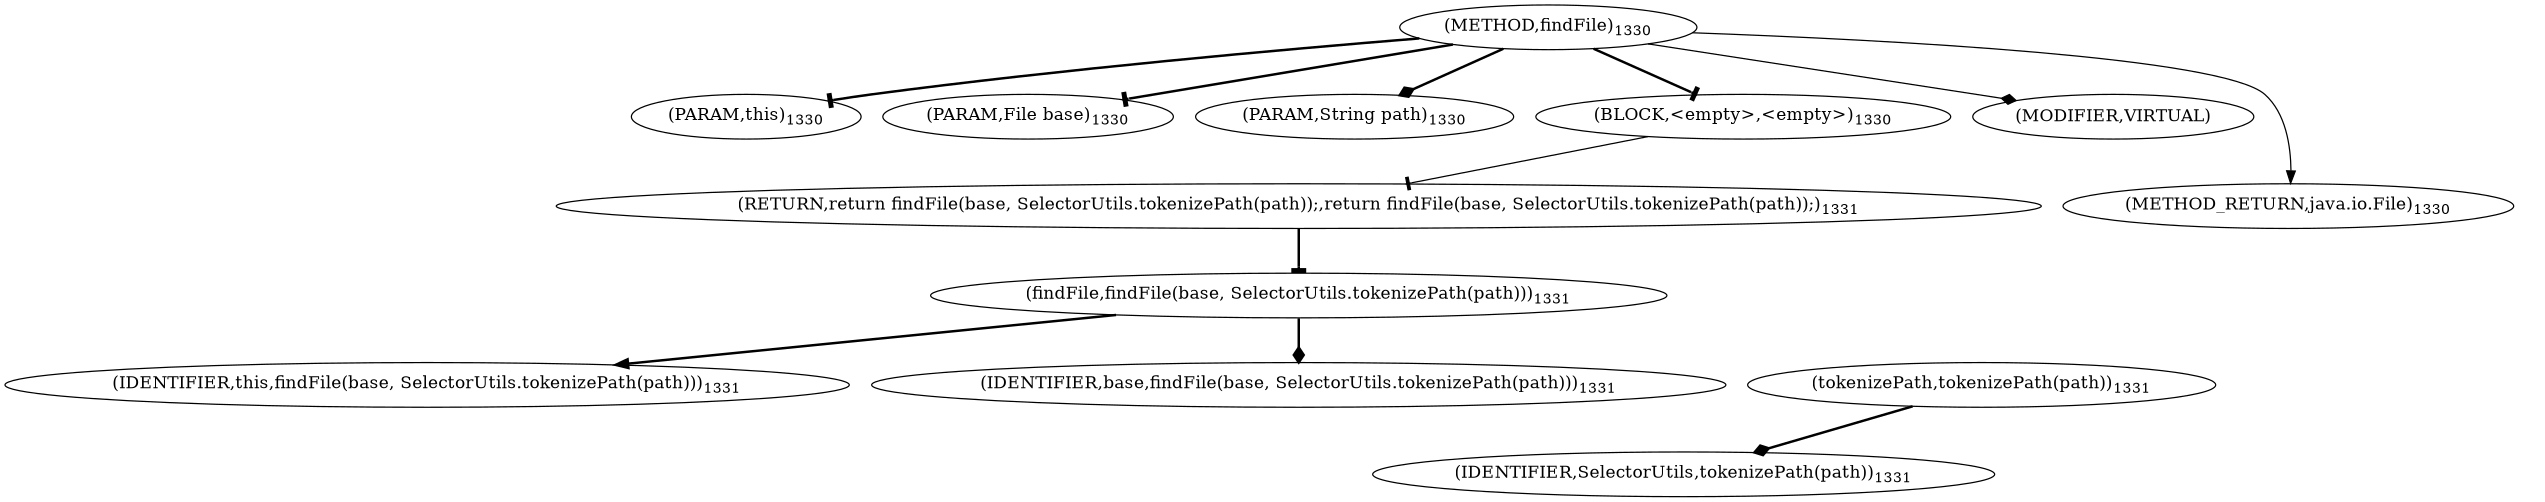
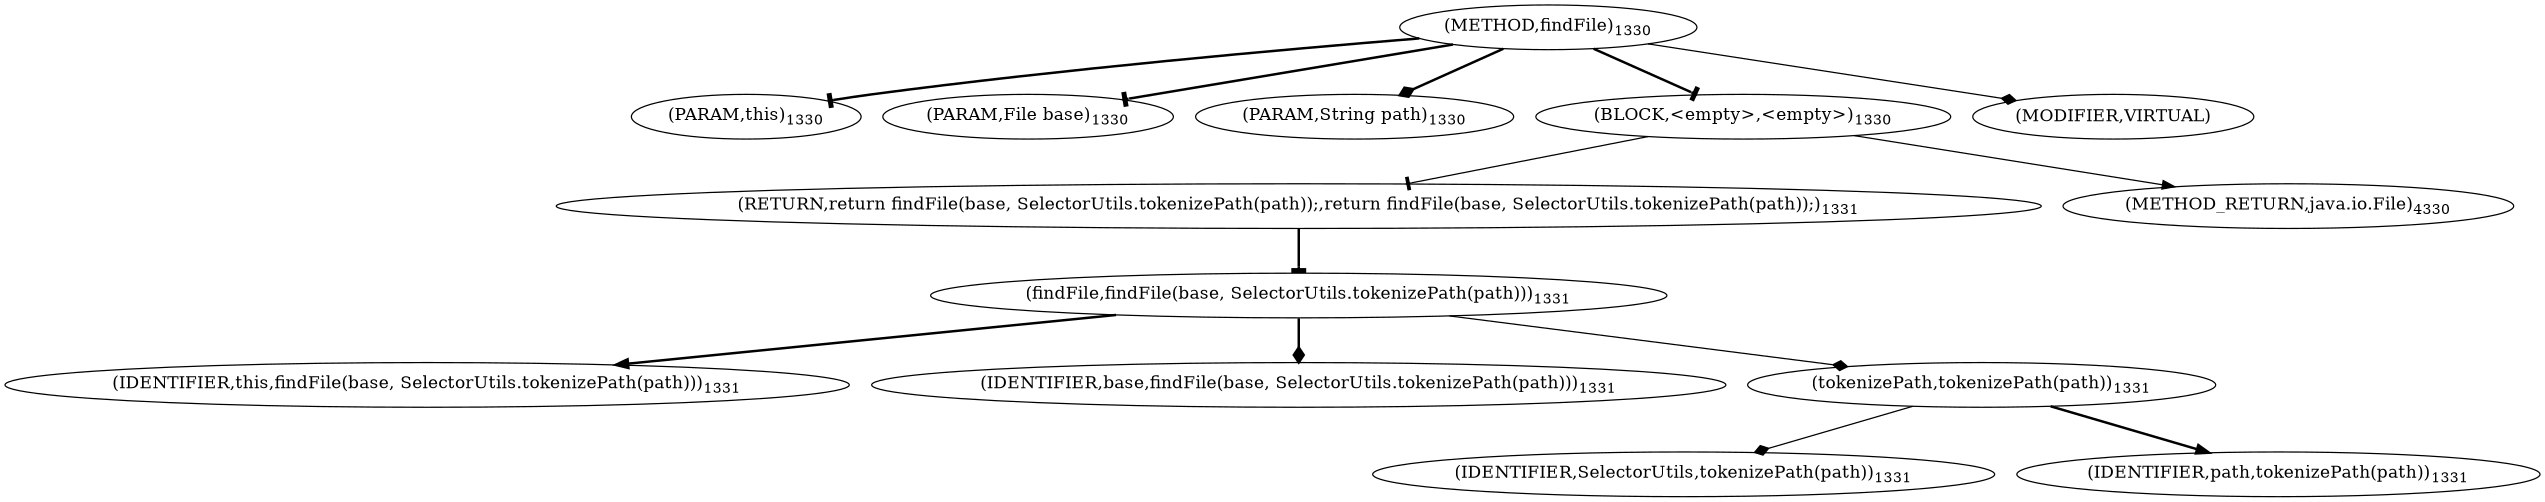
(2022, 51) -> (2008, 160)
(2432, 204) -> (2432, 204)
none -> (1641, 340)
(1841, 427) -> (1841, 427)
none -> (2278, 474)
